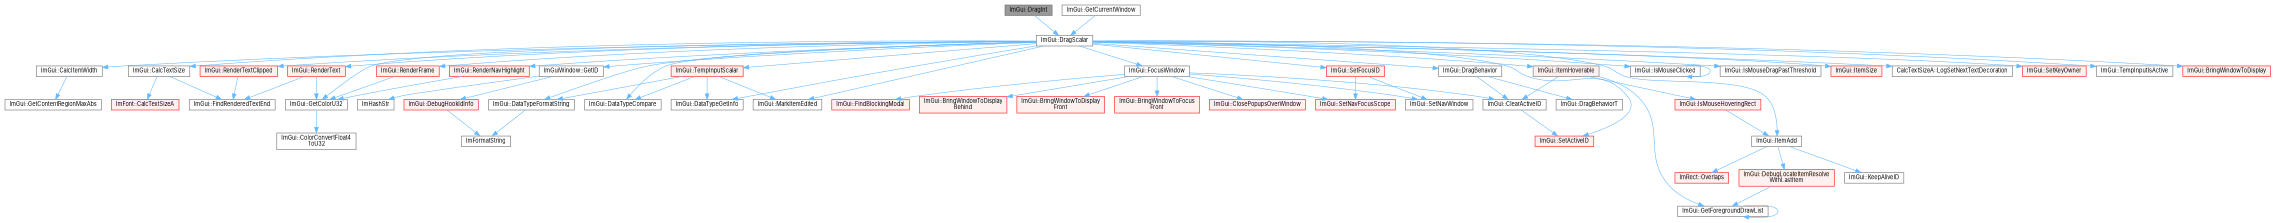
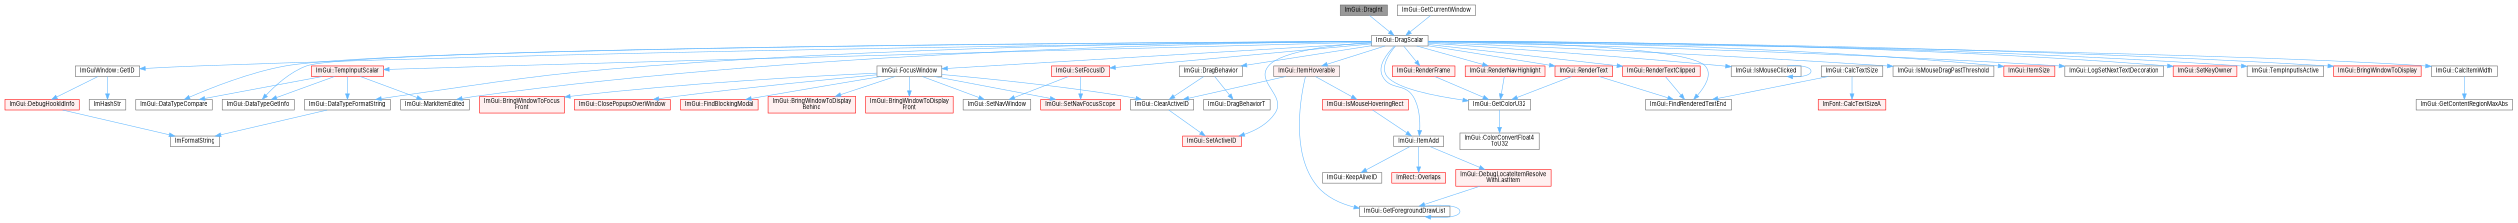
(616, 46) -> (1584, 46)
(1952, 71) -> (2114, 71)
